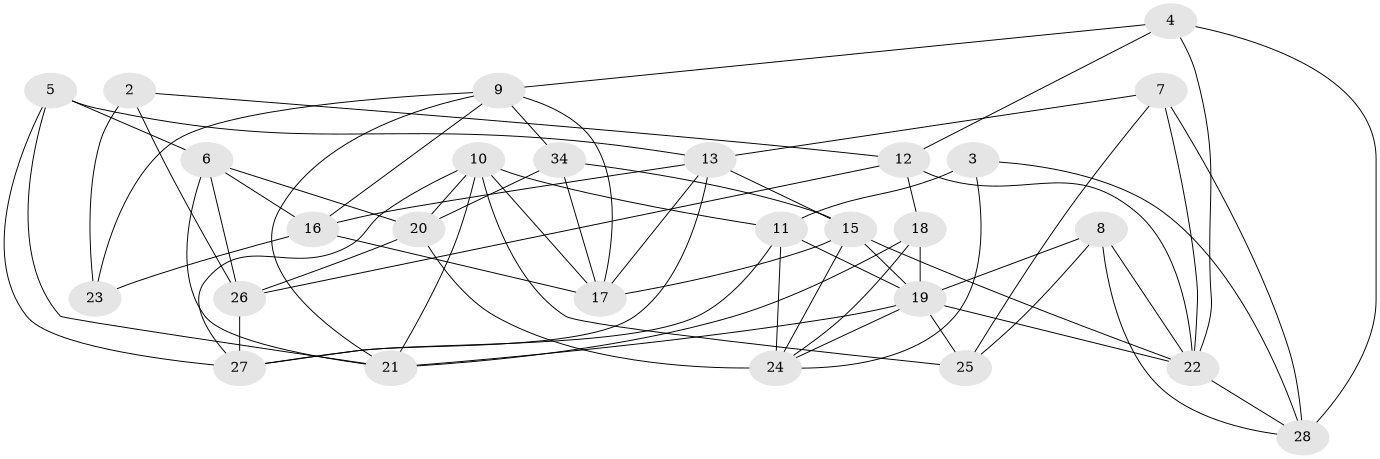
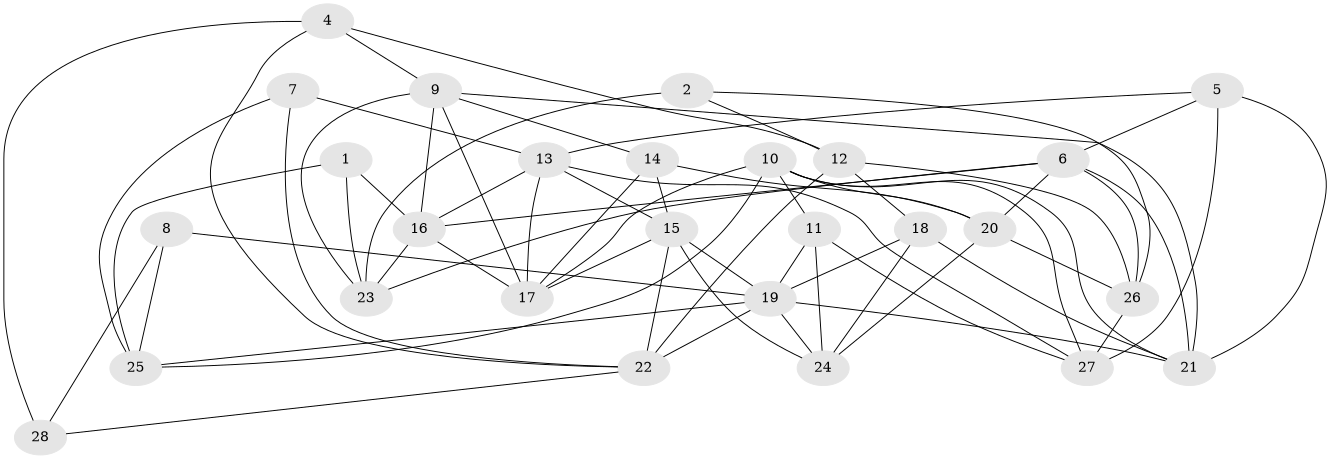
none -> (346, 160)
(560, 160) -> (653, 160)
(973, 160) -> none
none -> (610, 219)
(1252, 257) -> none
(1147, 299) -> none
